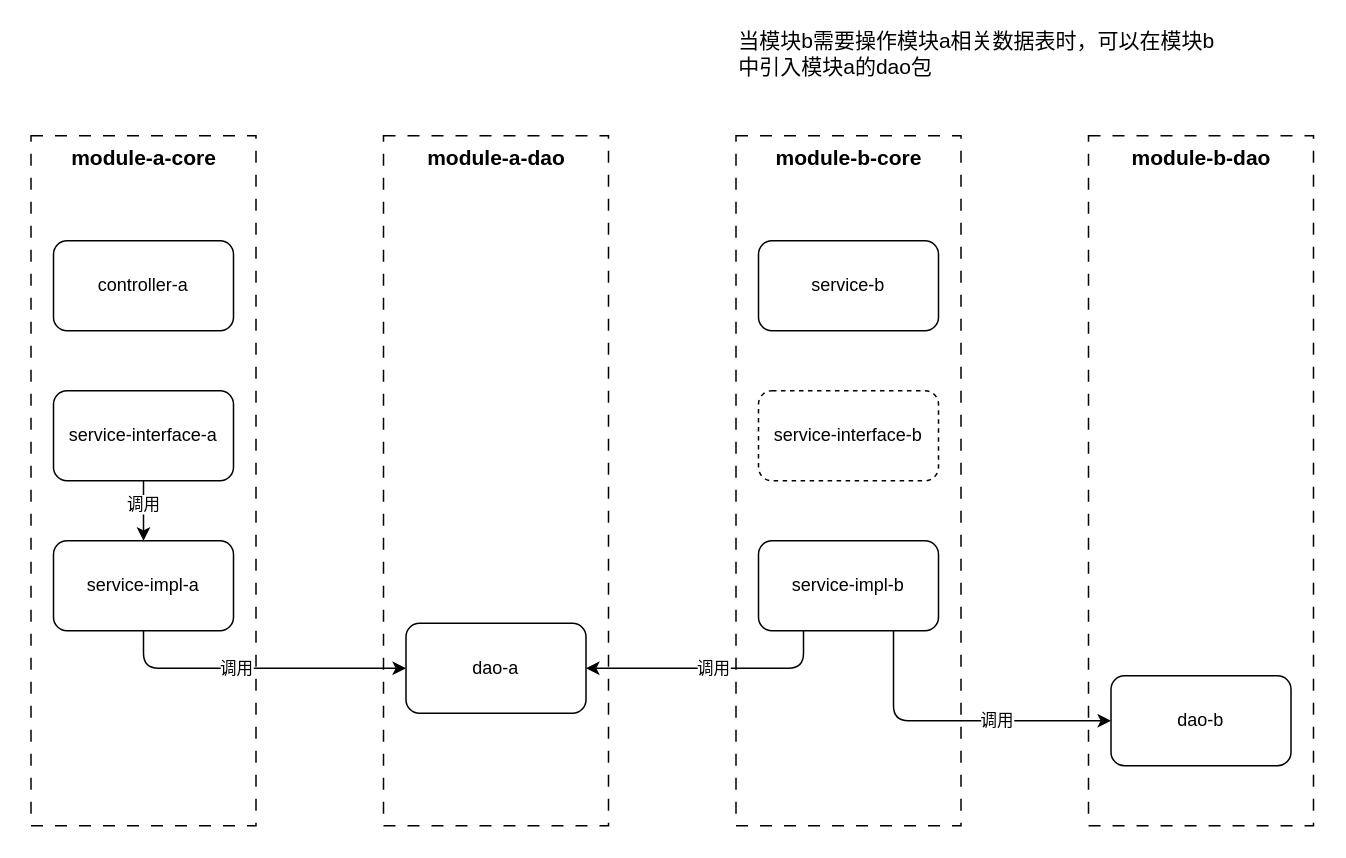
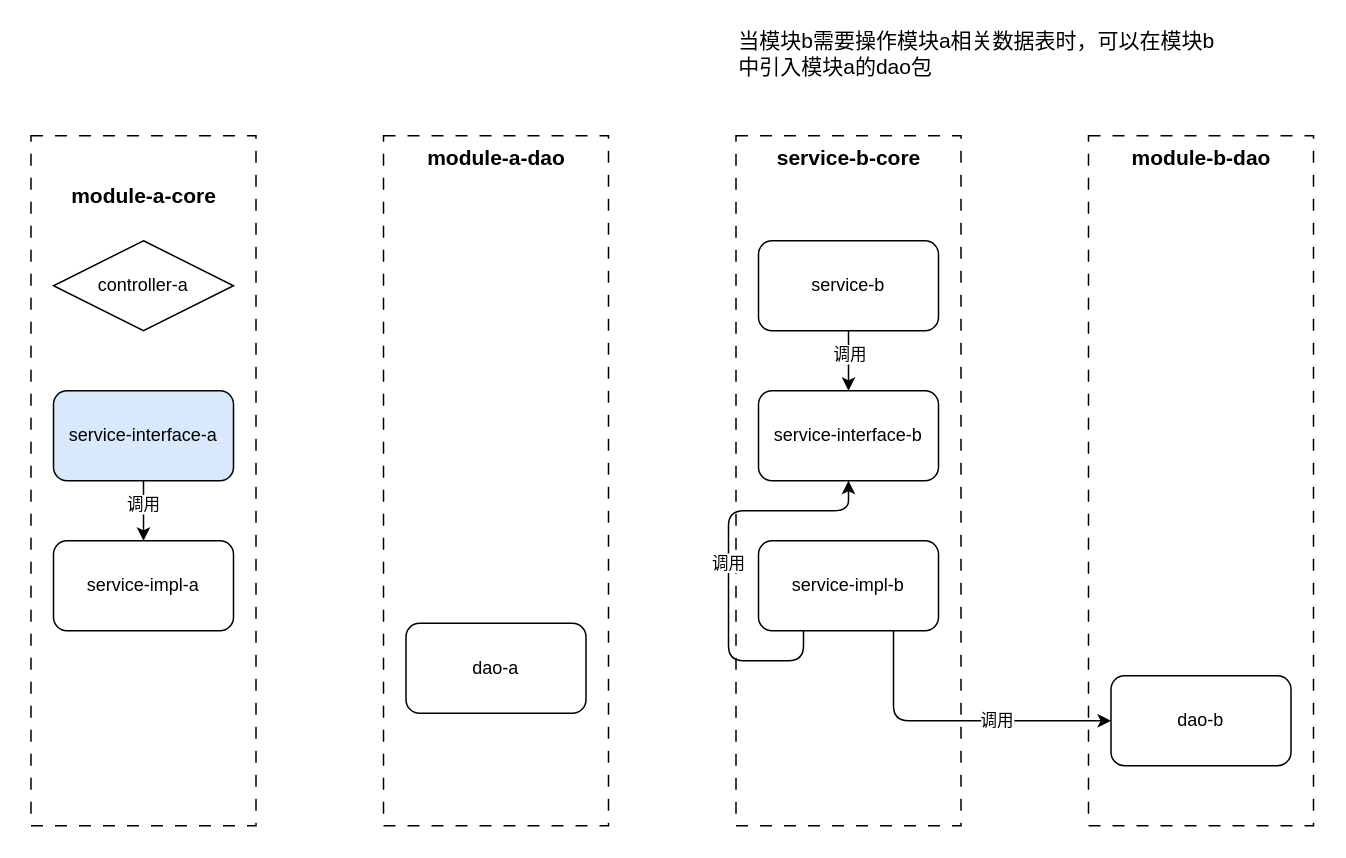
(143, 158) -> (143, 196)
(849, 158) -> (849, 158)
(143, 286) -> (143, 286)
none -> (848, 356)
(143, 436) -> (143, 436)
(848, 436) -> (848, 436)
(256, 668) -> none
(705, 668) -> (728, 561)
